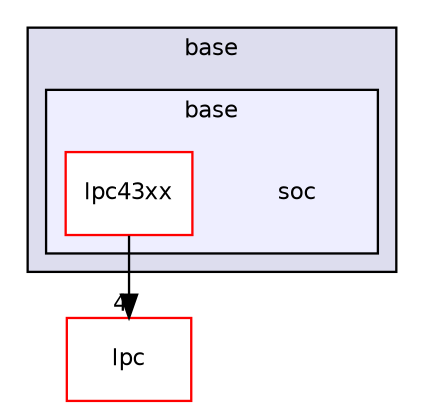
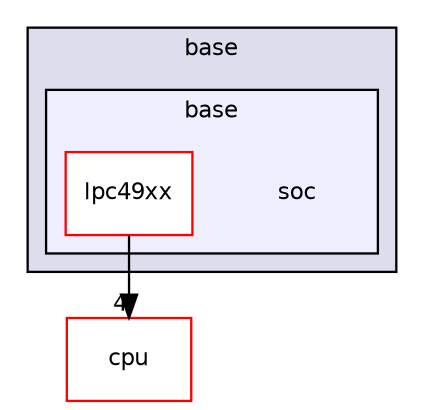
(129, 194) -> (129, 194)
(129, 359) -> (129, 359)
